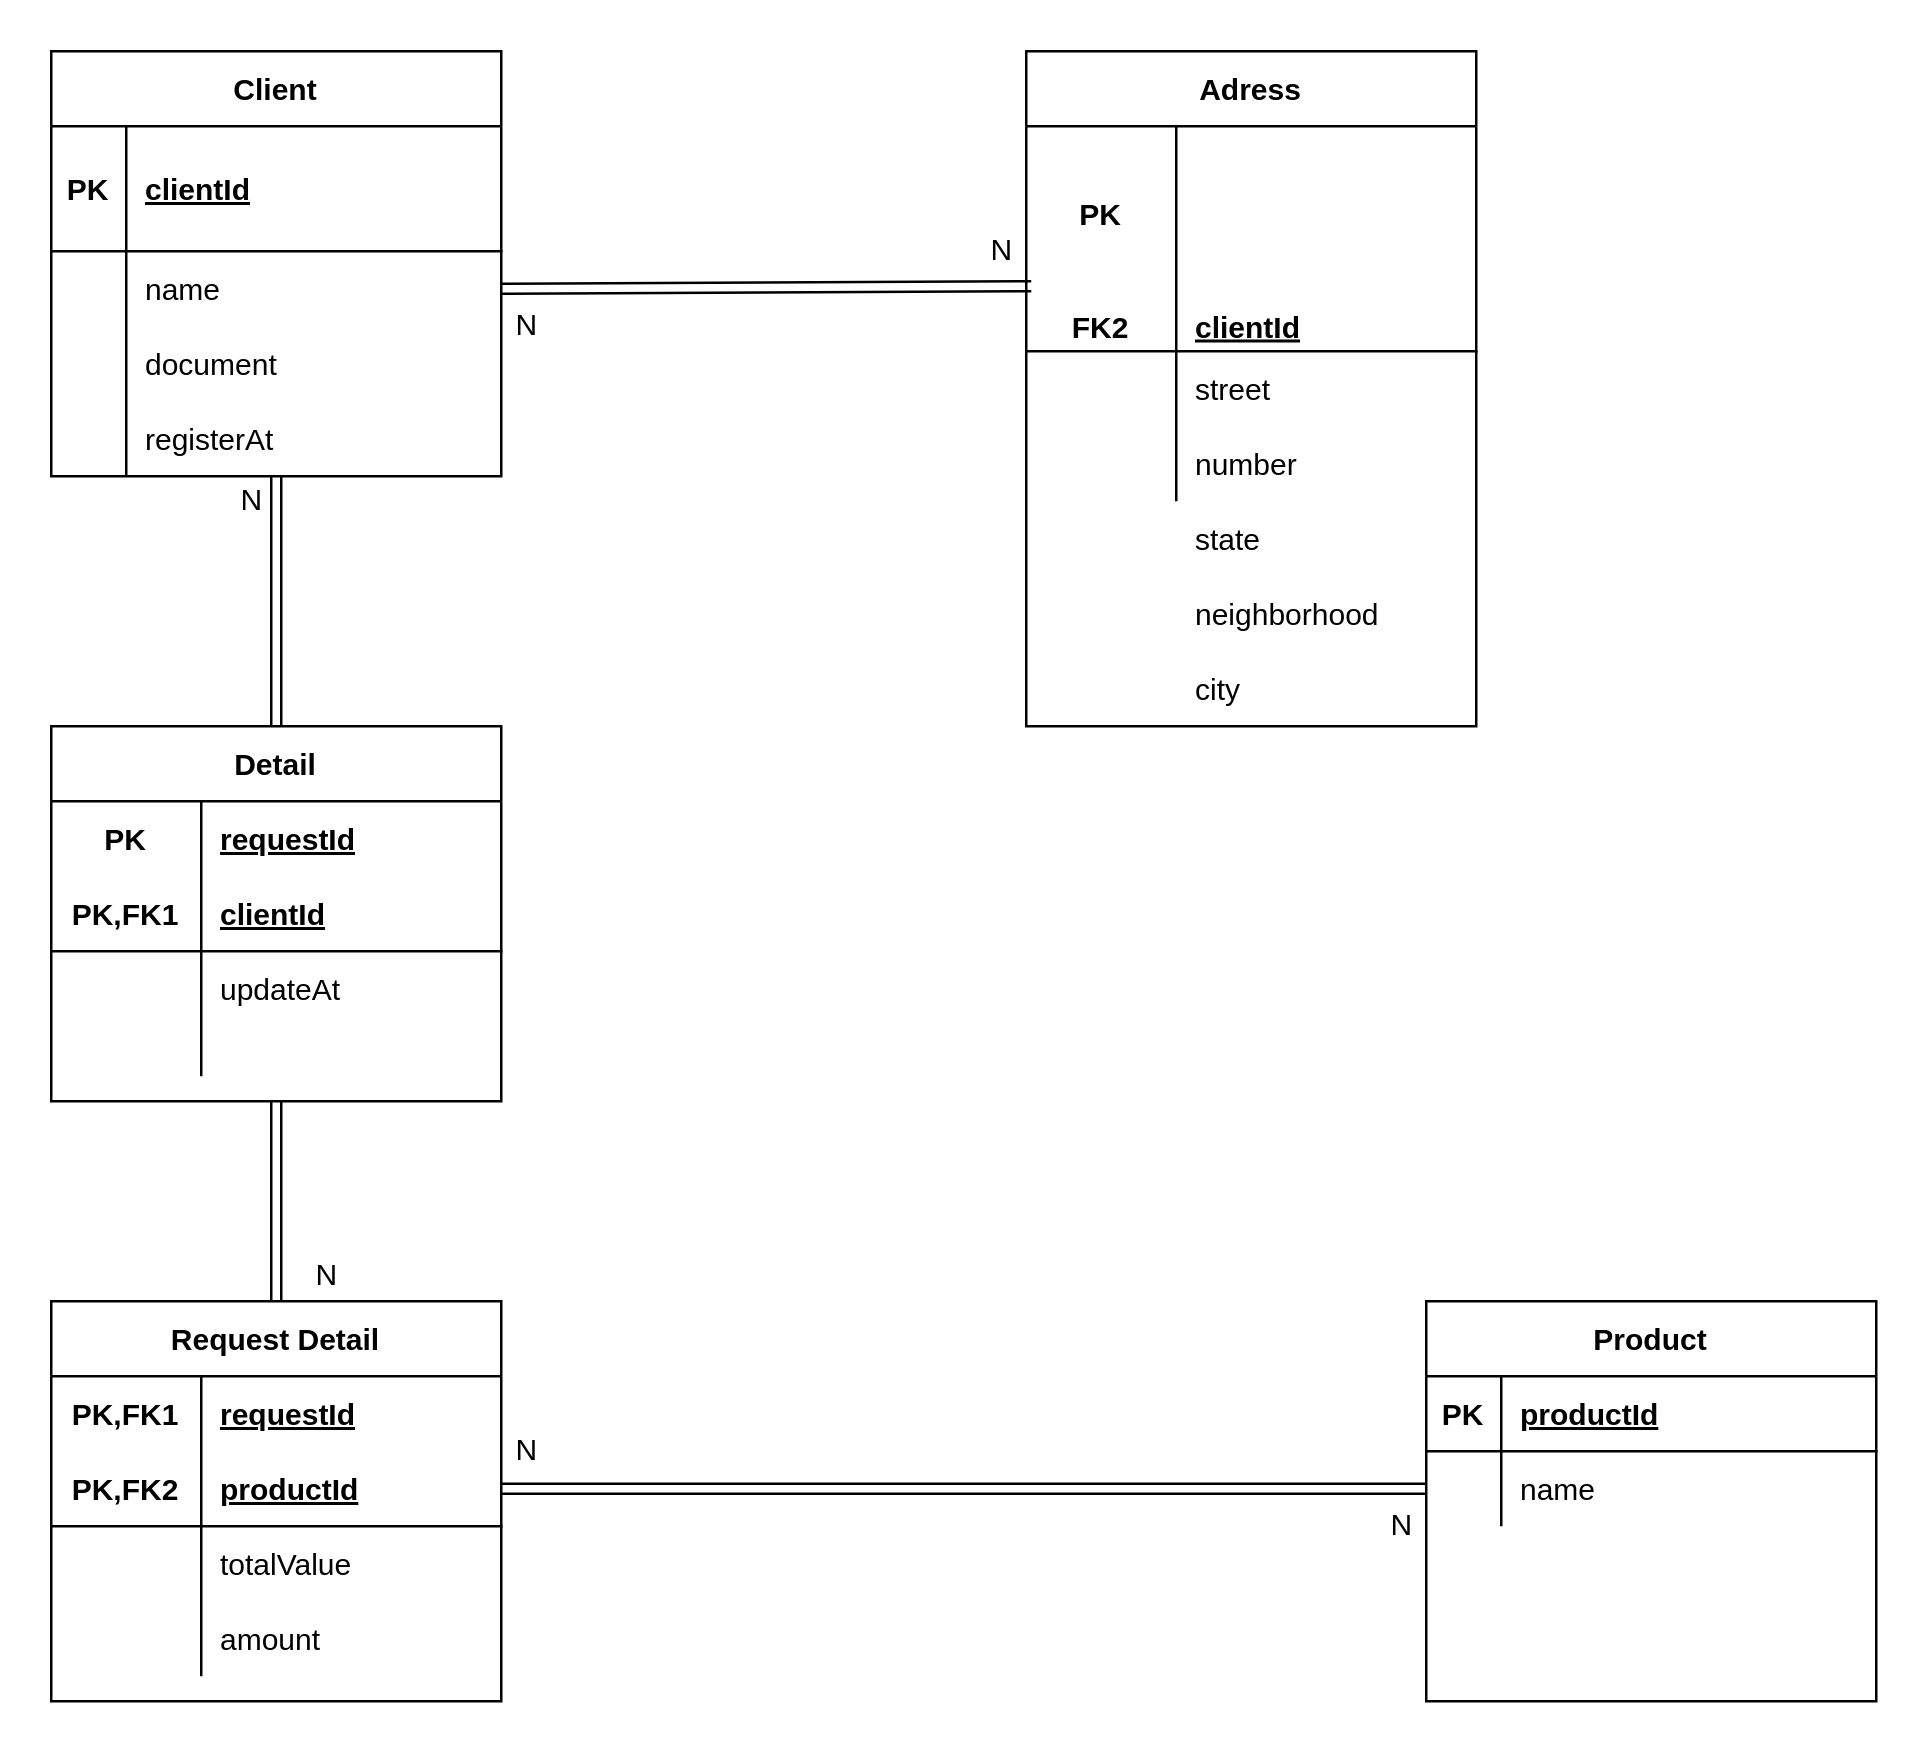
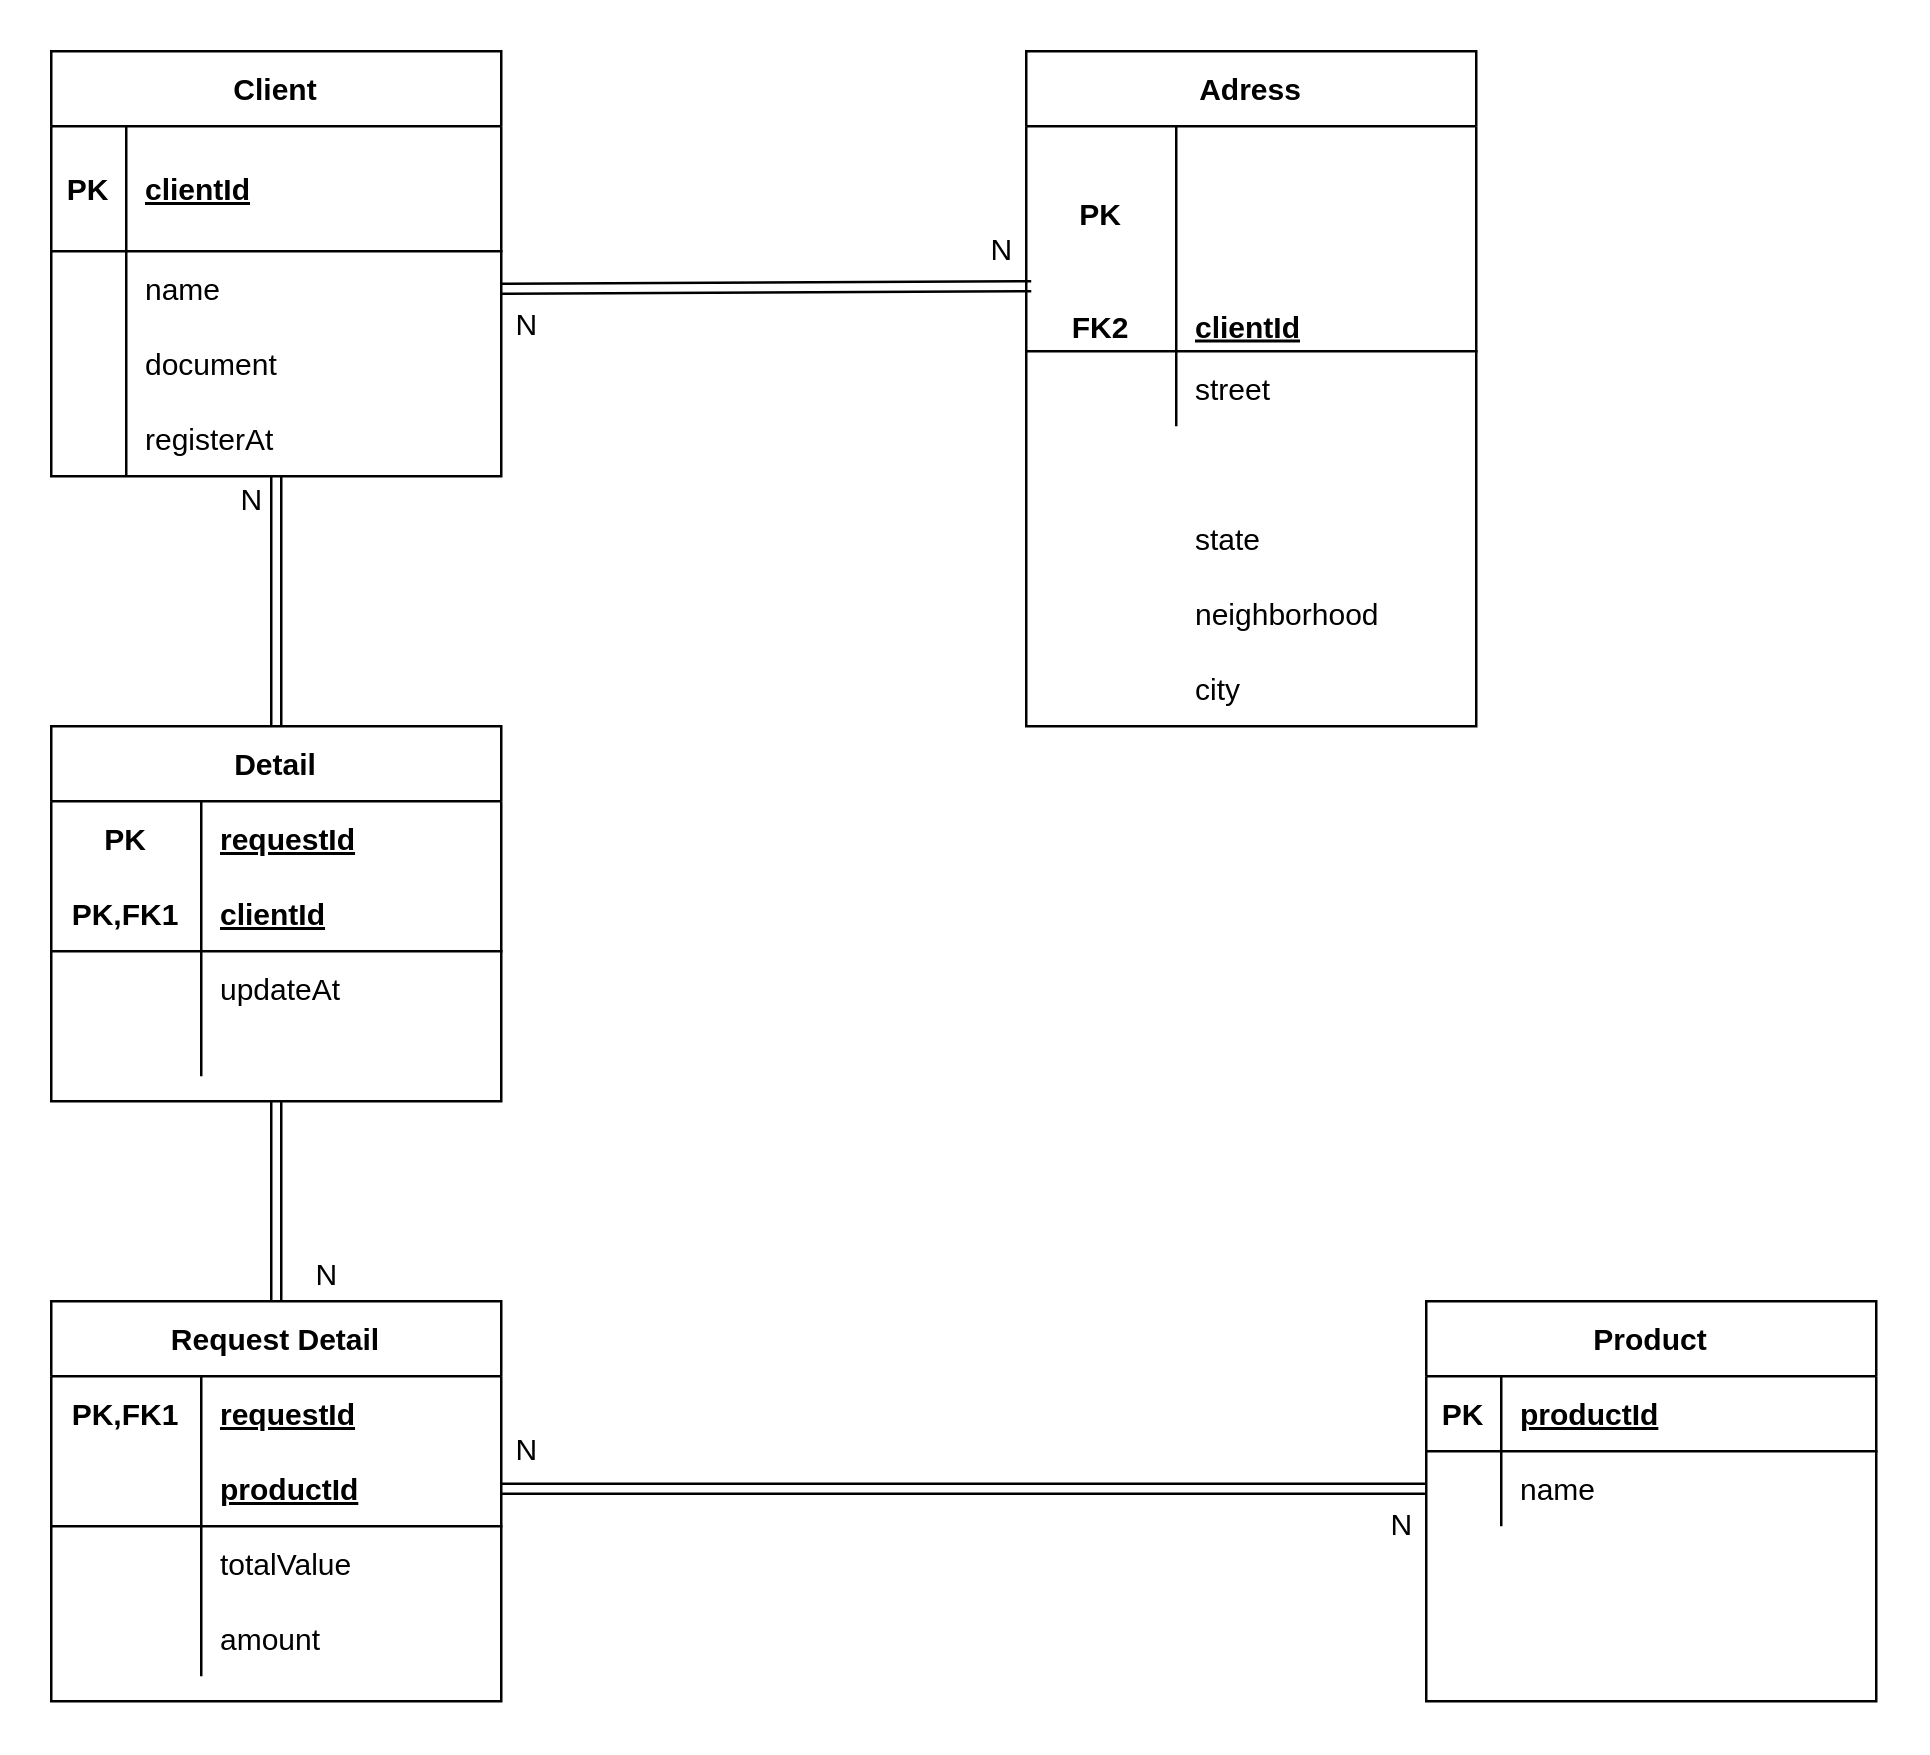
(1326, 464) -> none
(126, 1489) -> none
